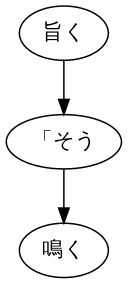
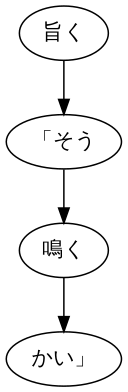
none -> (64, 359)
